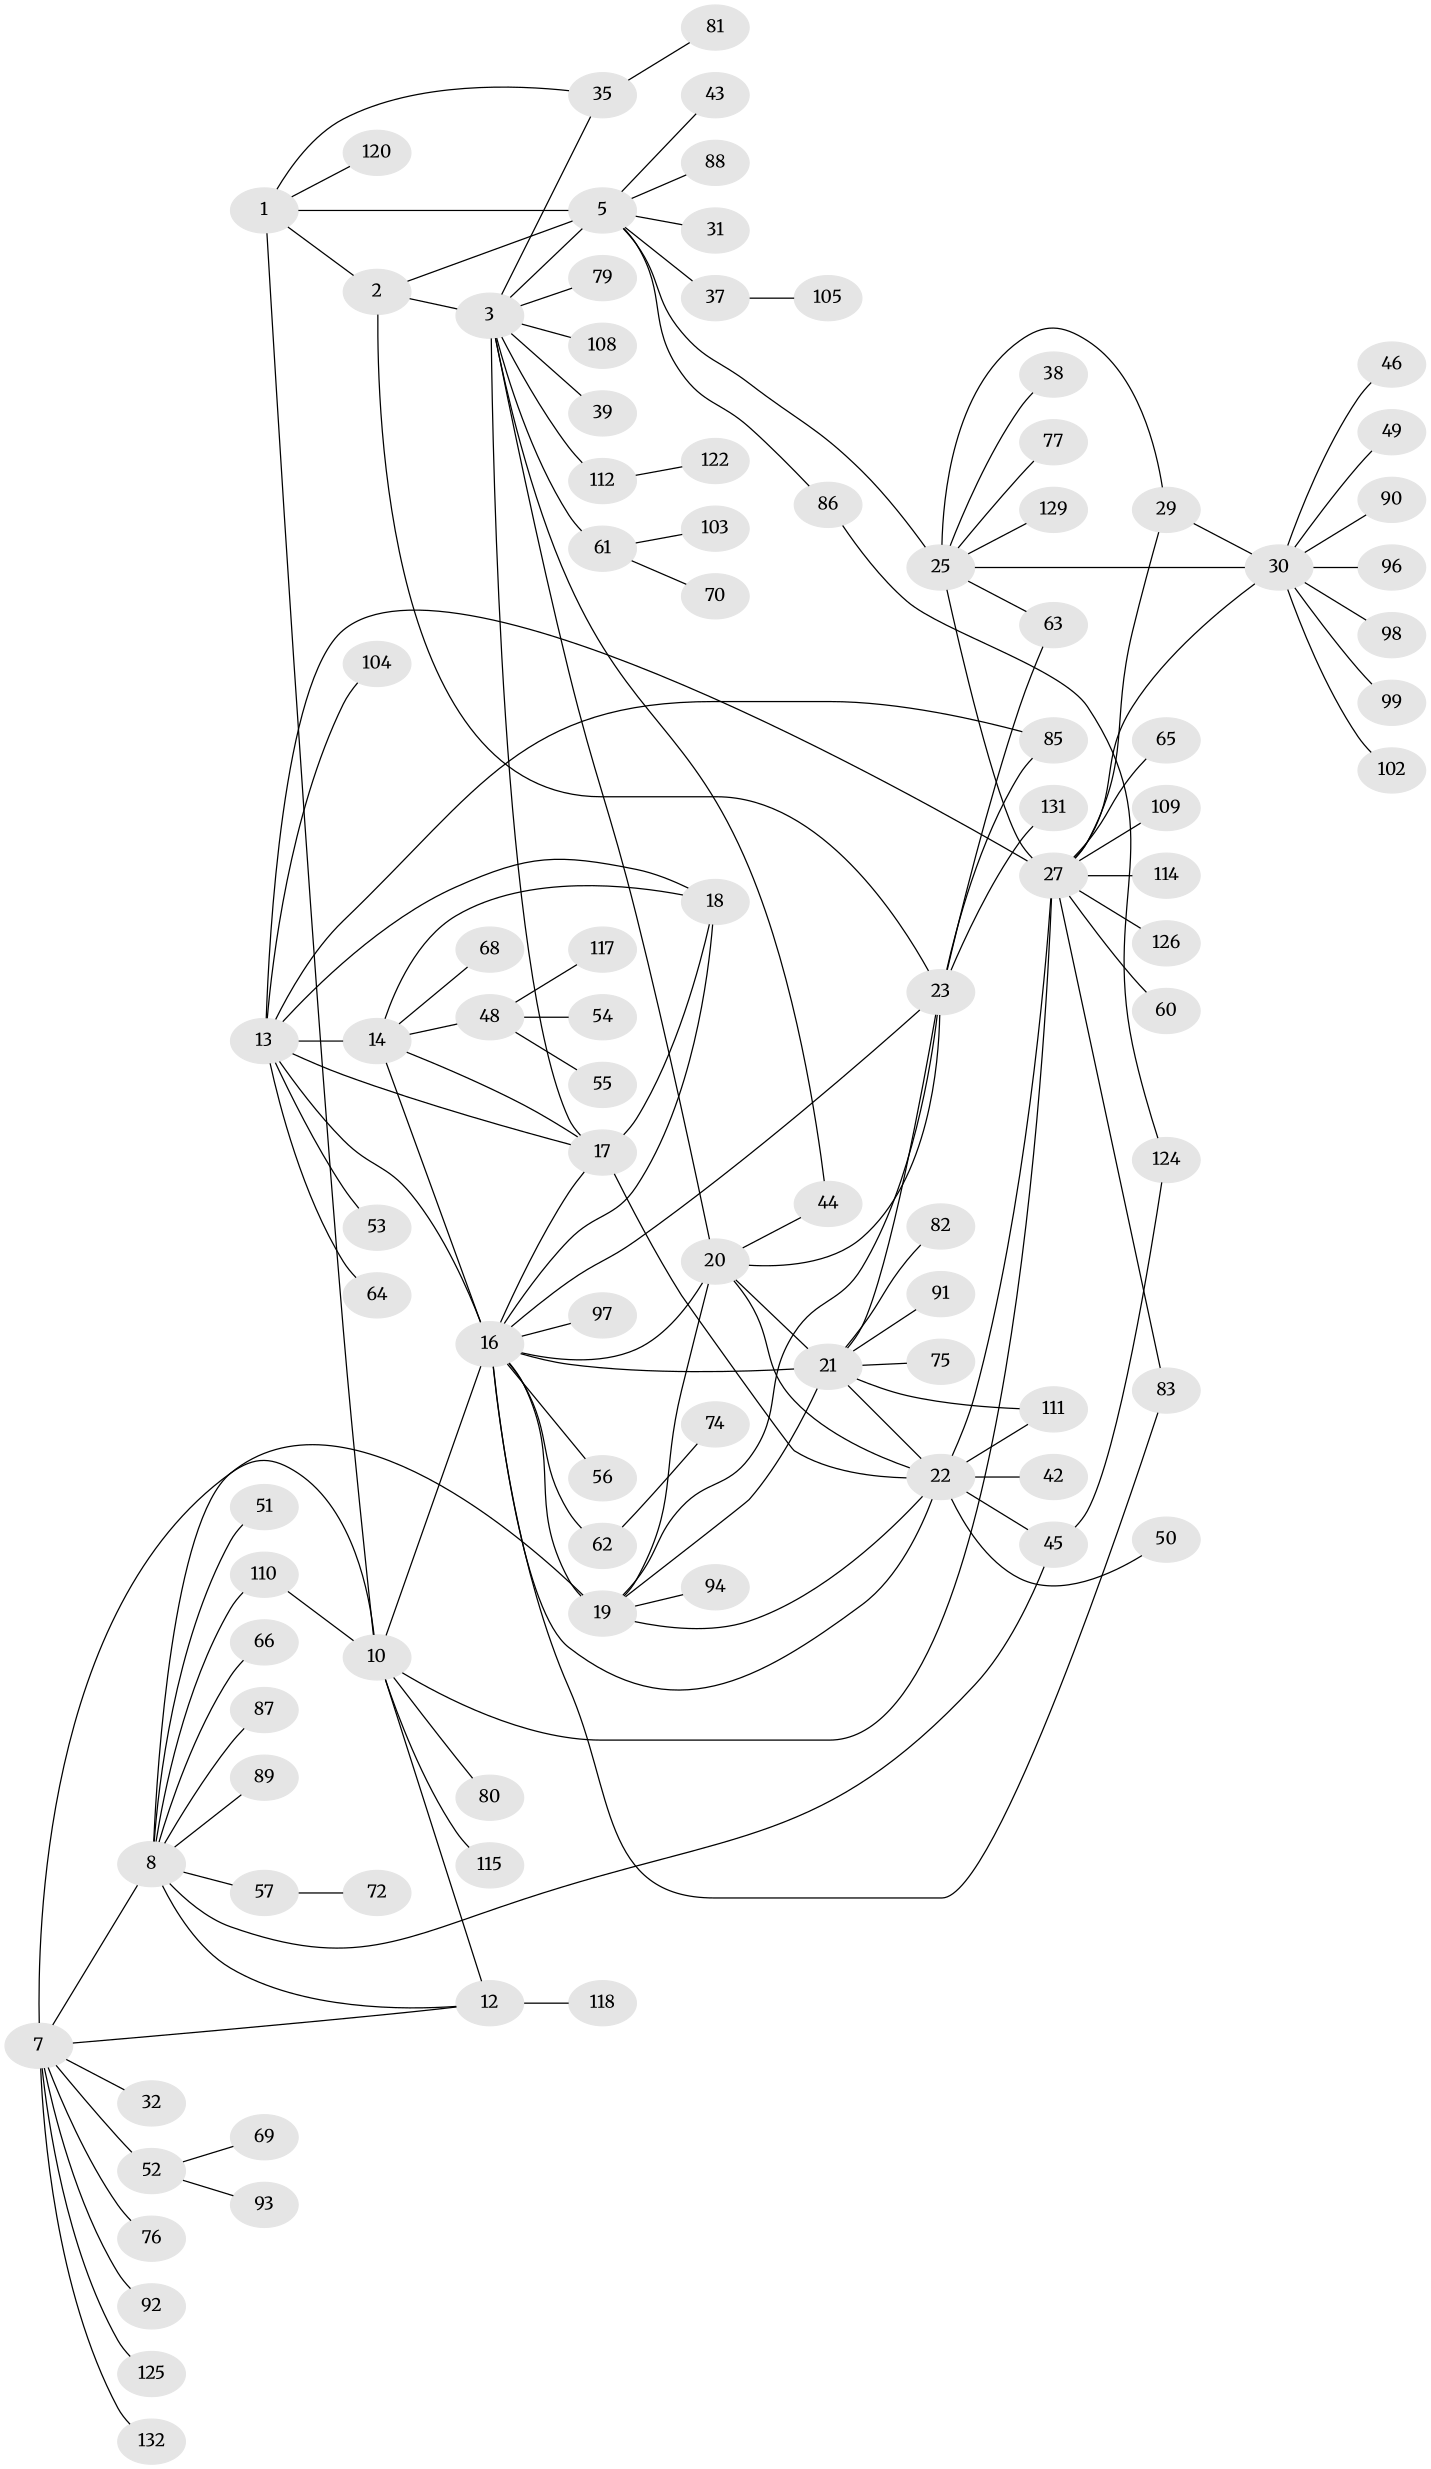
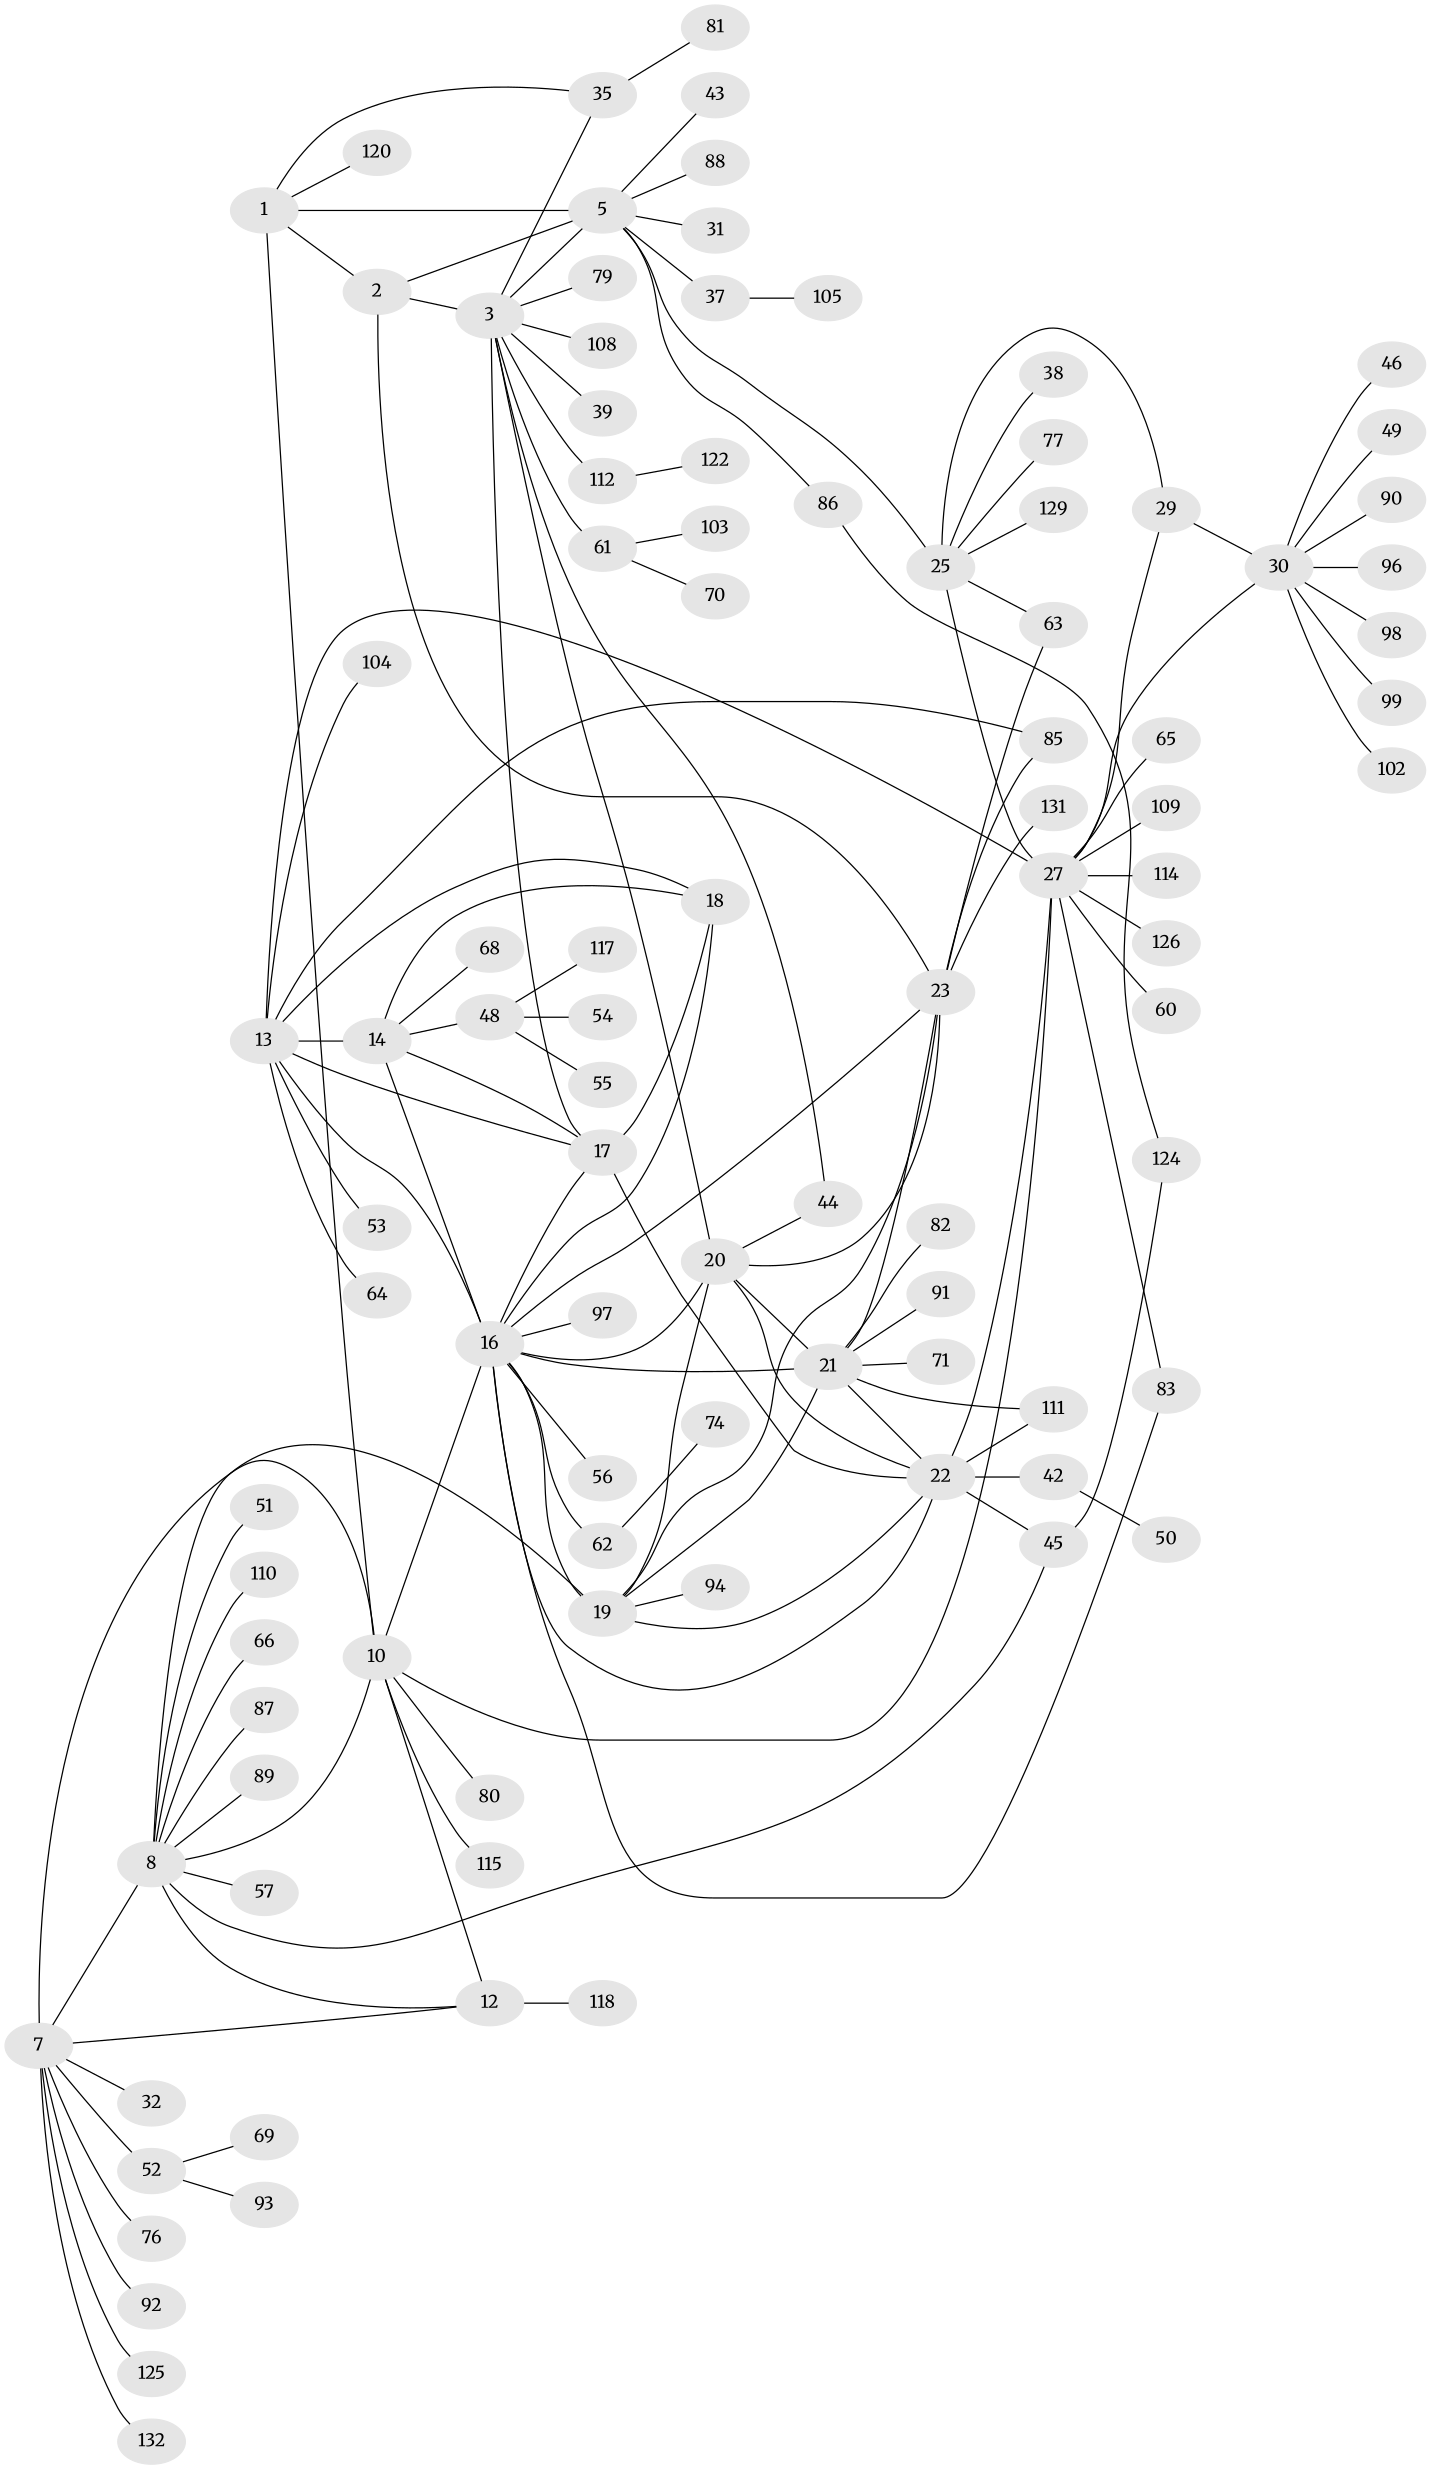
(1110, 568) -> none
(941, 1362) -> (941, 1362)
(1025, 1580) -> (1110, 1508)
(321, 1616) -> (308, 1801)
(377, 1893) -> none
